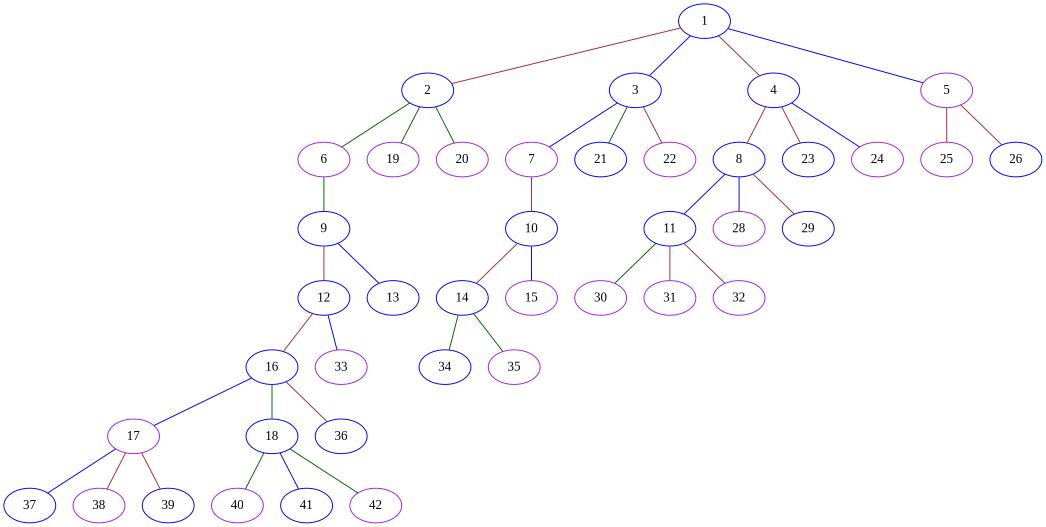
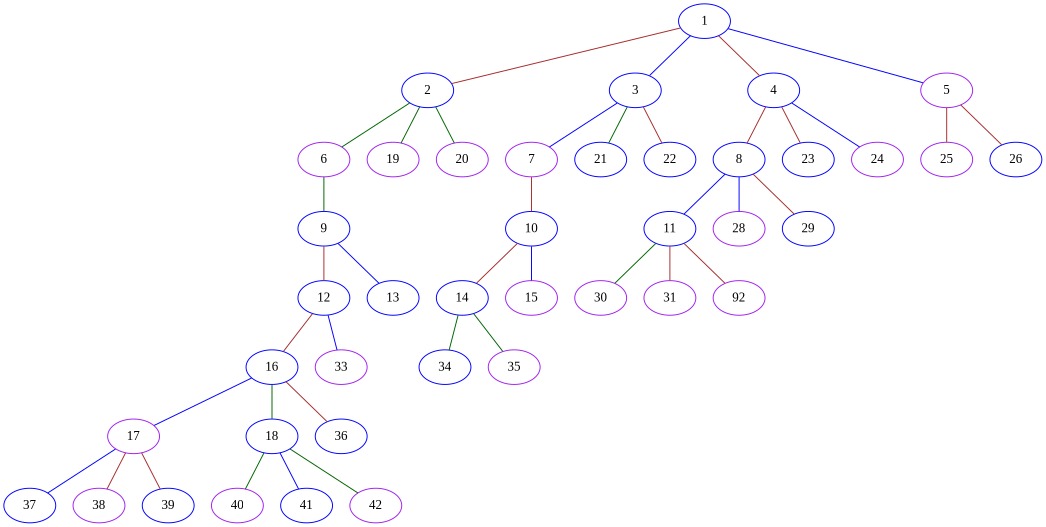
(670, 160) -> (670, 160)
(739, 298) -> (739, 298)
